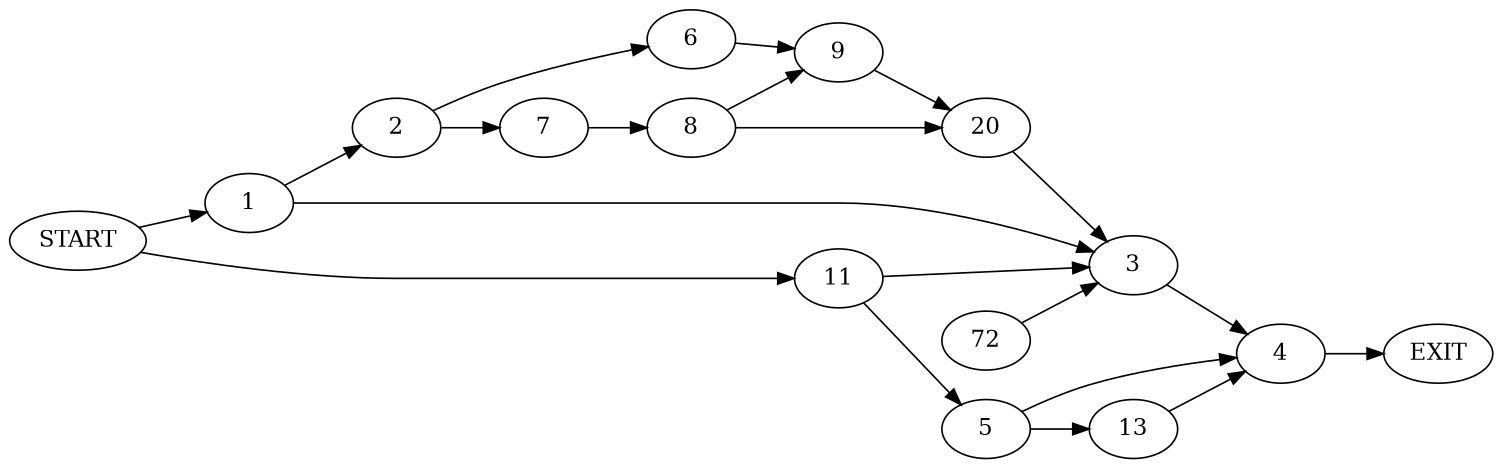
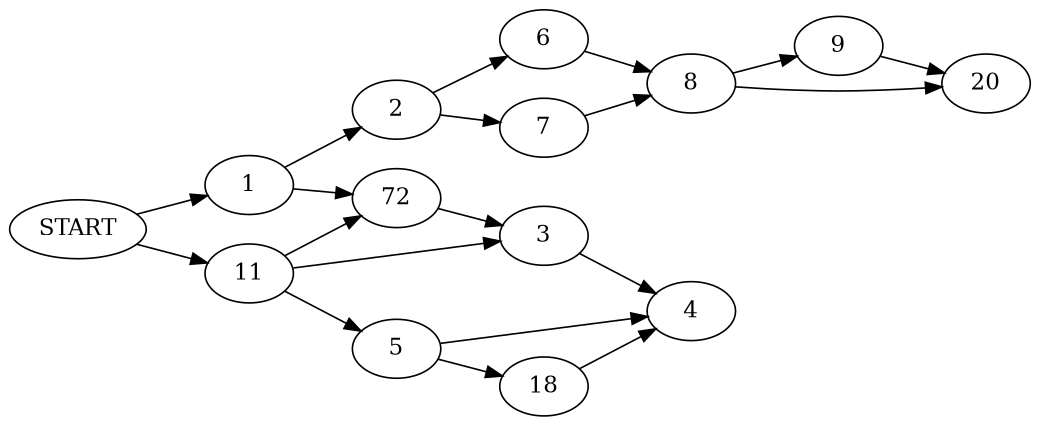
(757, 45) -> (610, 59)
(1054, 191) -> none
(688, 203) -> (315, 191)
none -> (316, 240)
(1438, 354) -> none
(1133, 429) -> (544, 386)
